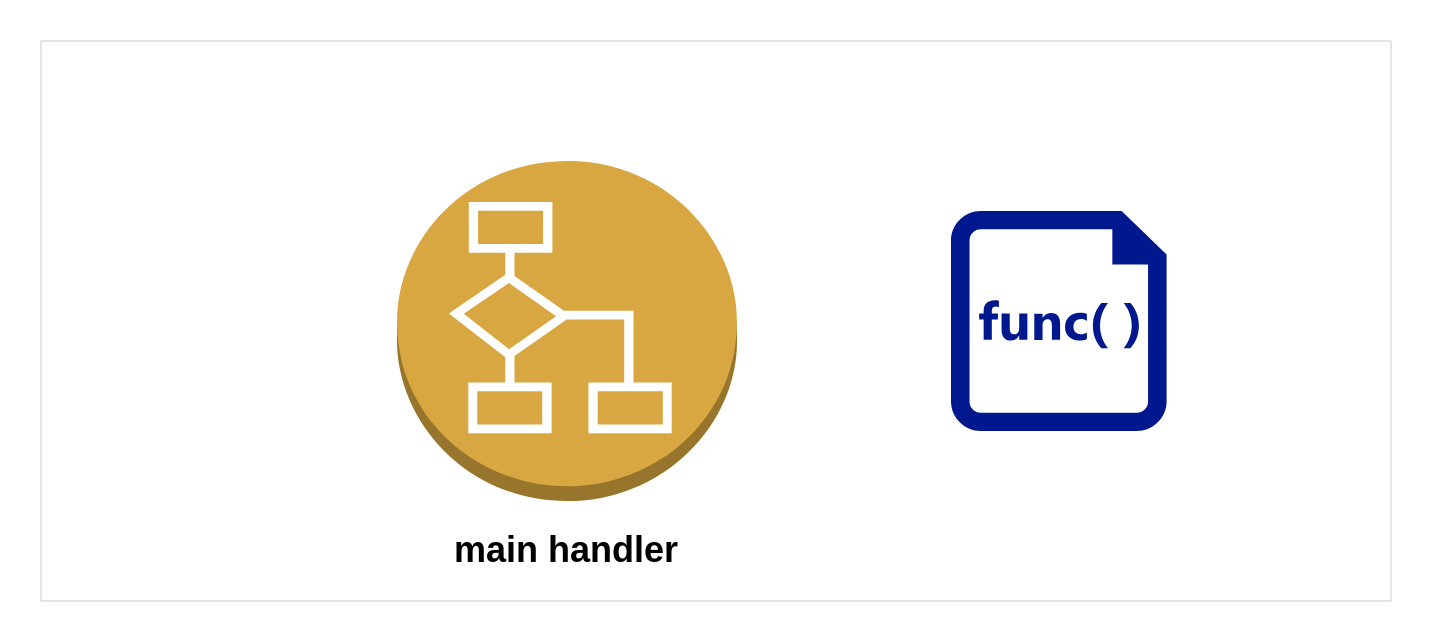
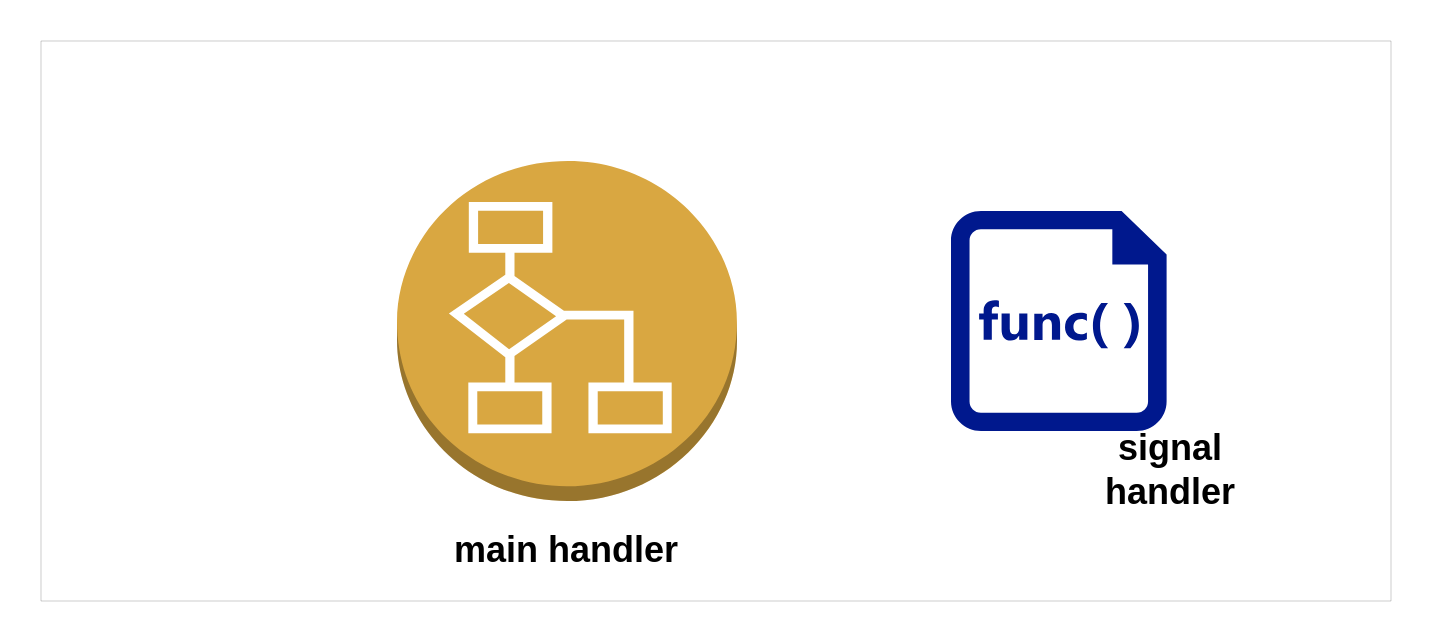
none -> (1171, 471)
